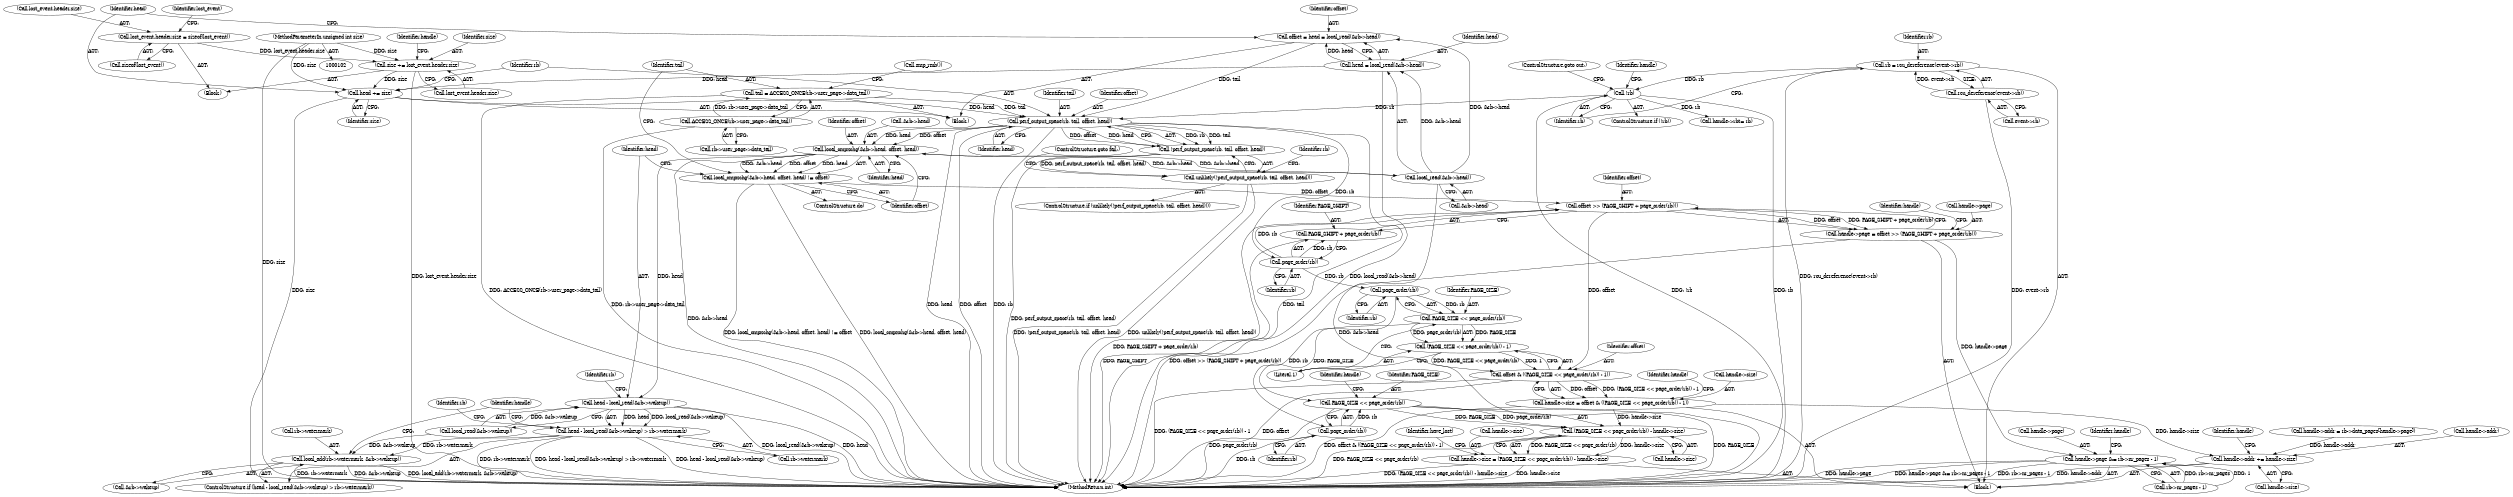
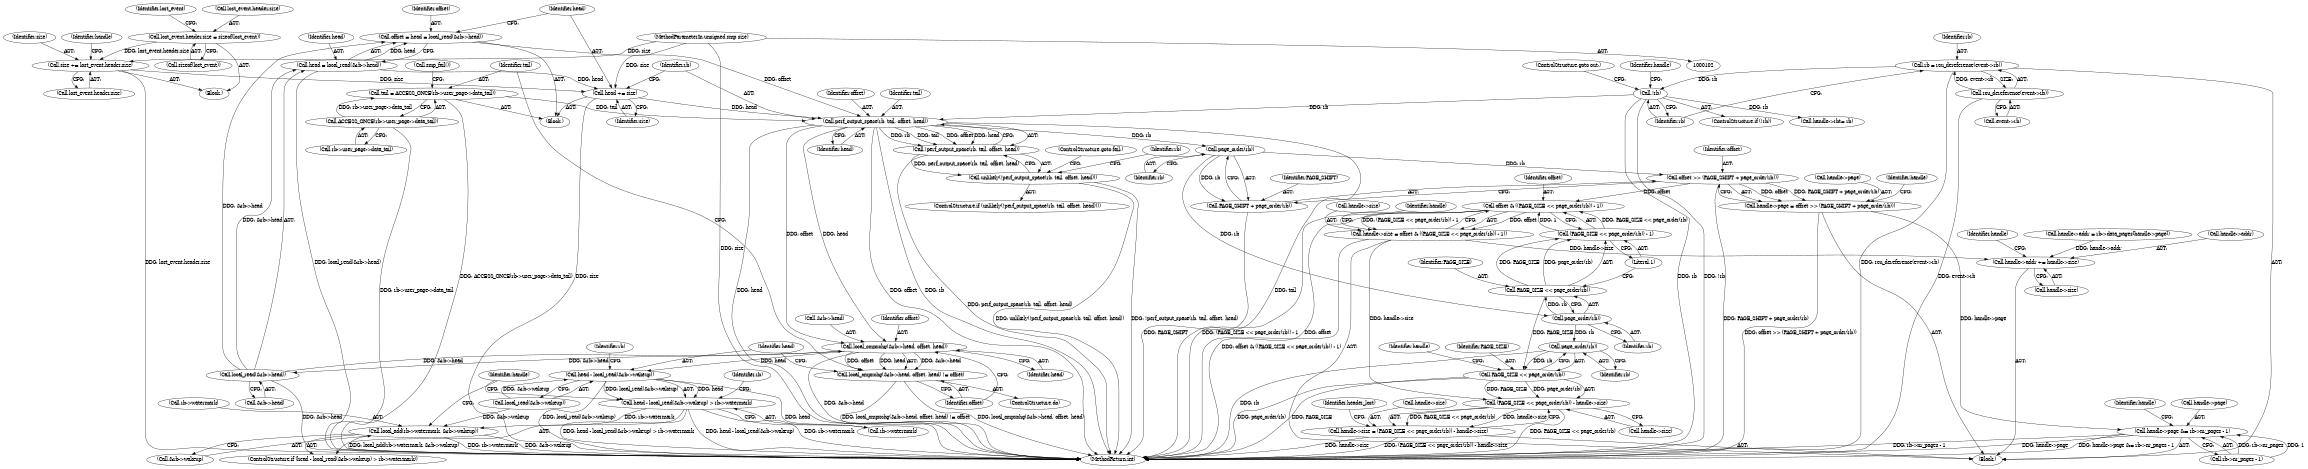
(318, 38) -> (701, 38)
(923, 66) -> (432, 66)
(1230, 80) -> (778, 80)
(1190, 189) -> none
(1430, 432) -> (1349, 404)
(1723, 484) -> none
